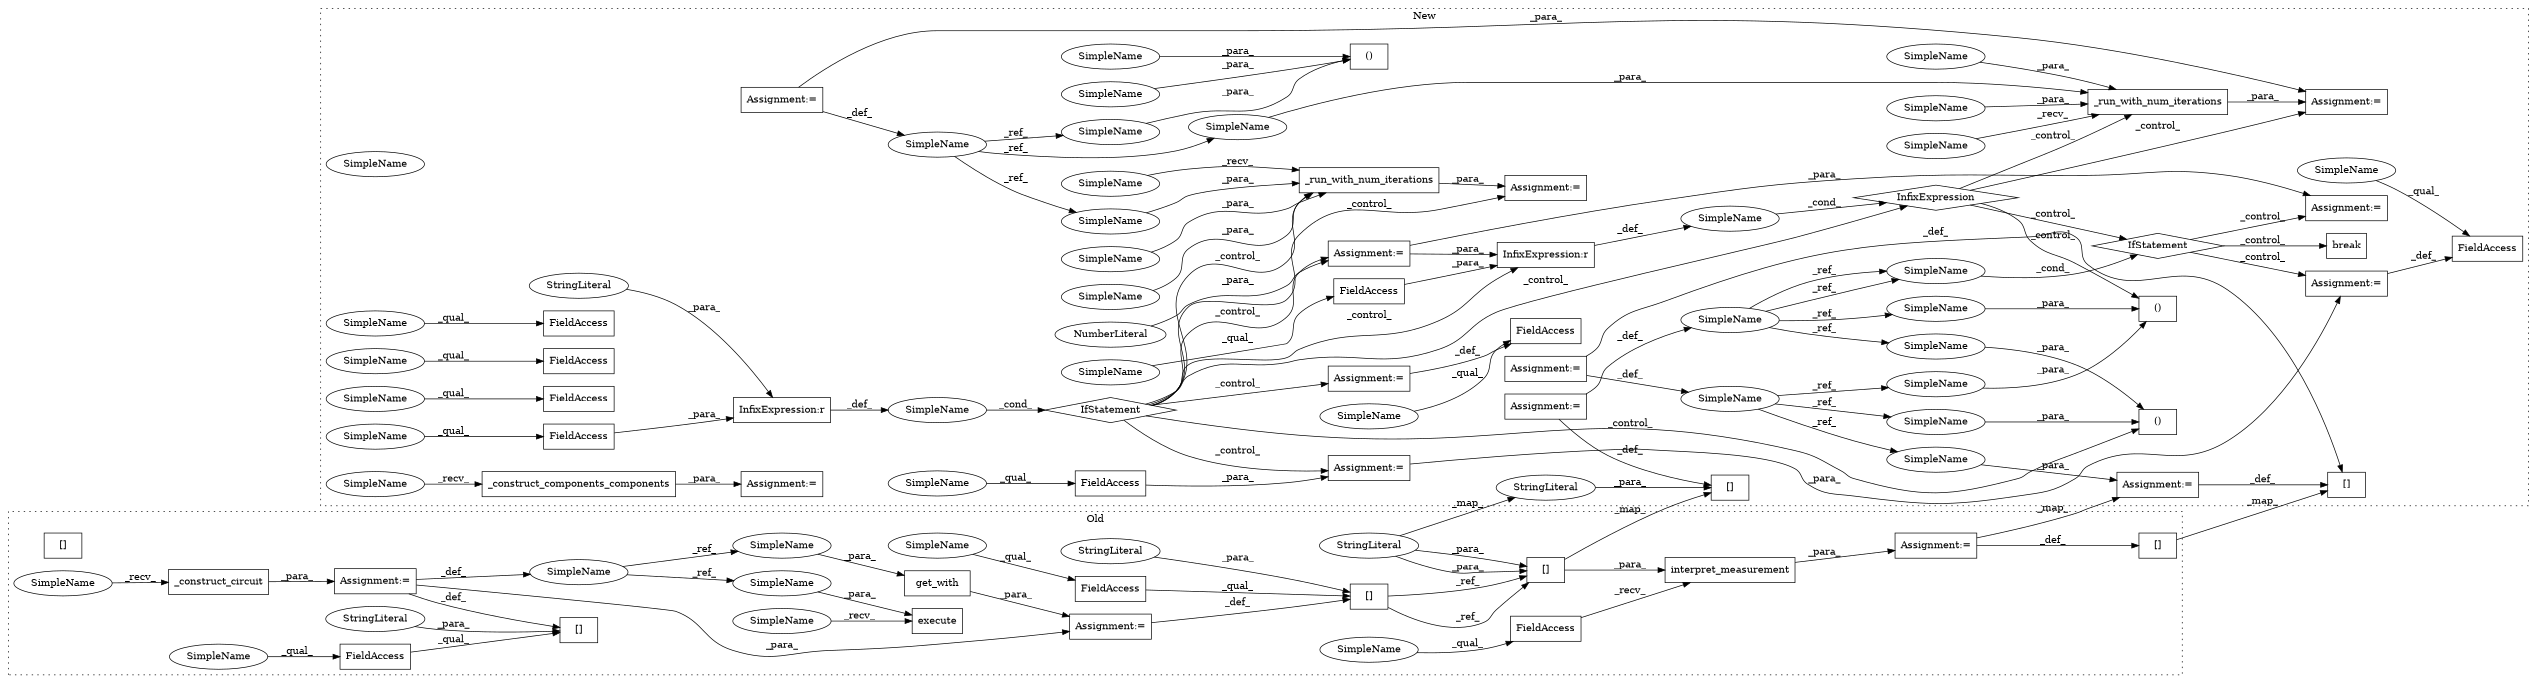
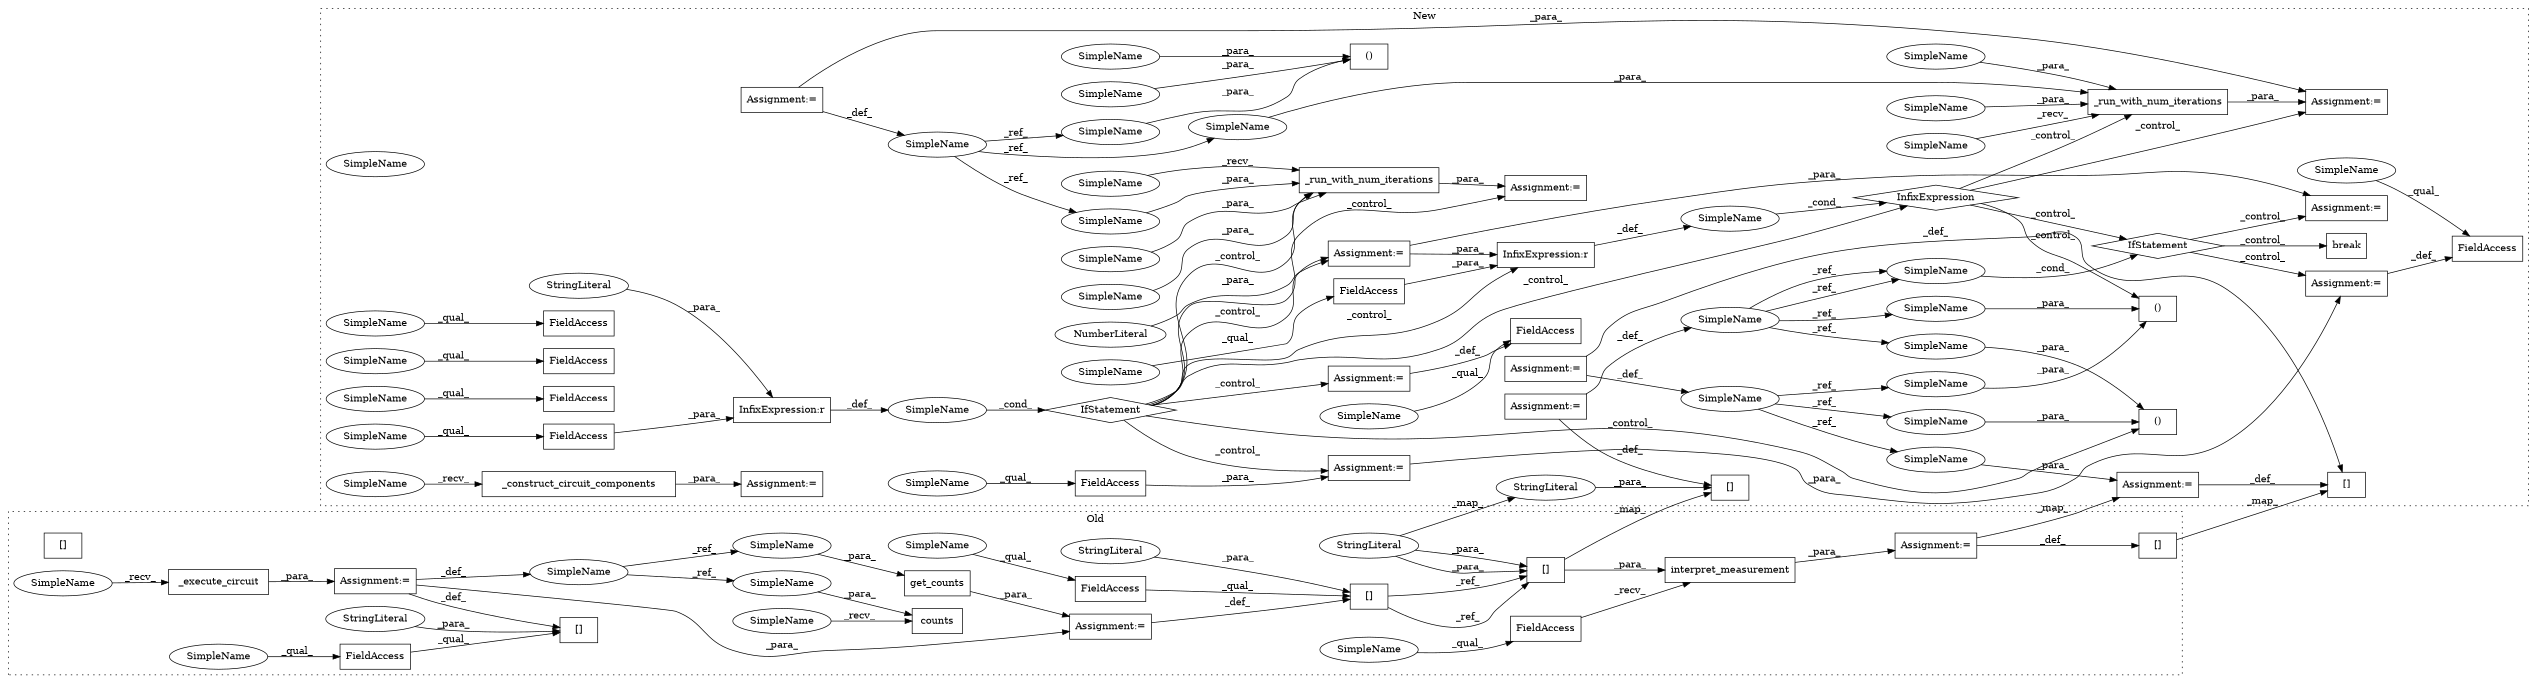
(579, 484) -> (579, 484)
(219, 582) -> (219, 582)
(937, 583) -> (937, 583)
(937, 621) -> (937, 621)
